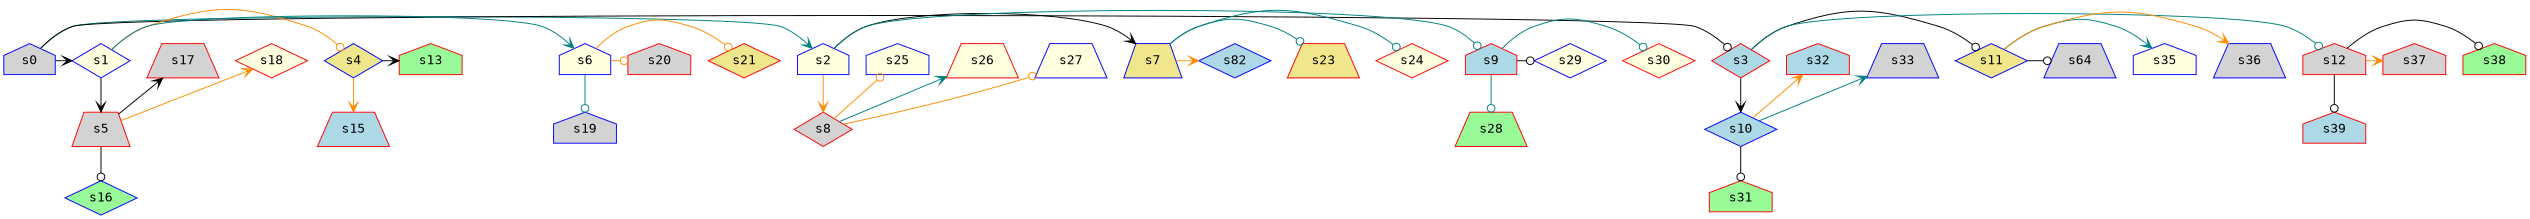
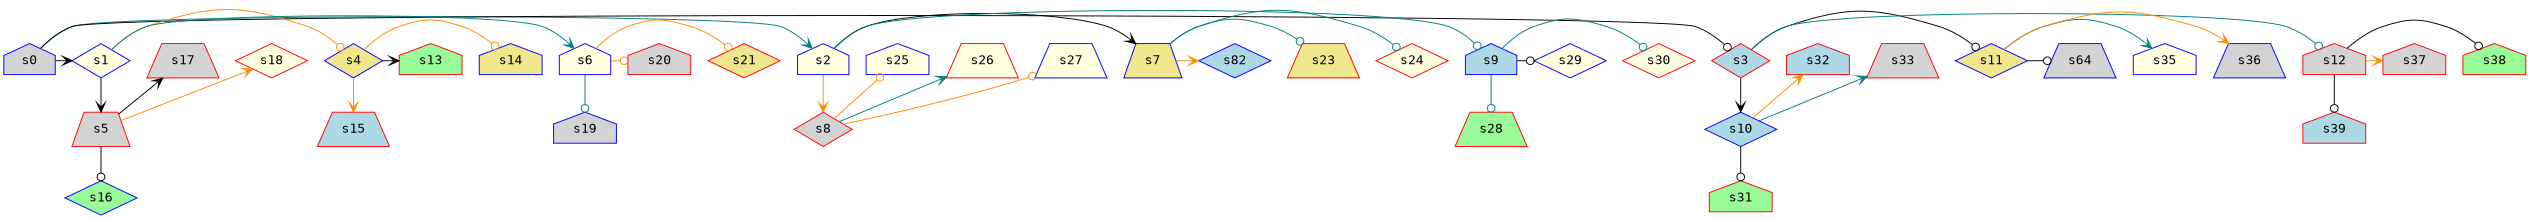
none -> (511, 61)
(1491, 61) -> (1491, 61)
(1903, 61) -> (1903, 61)
